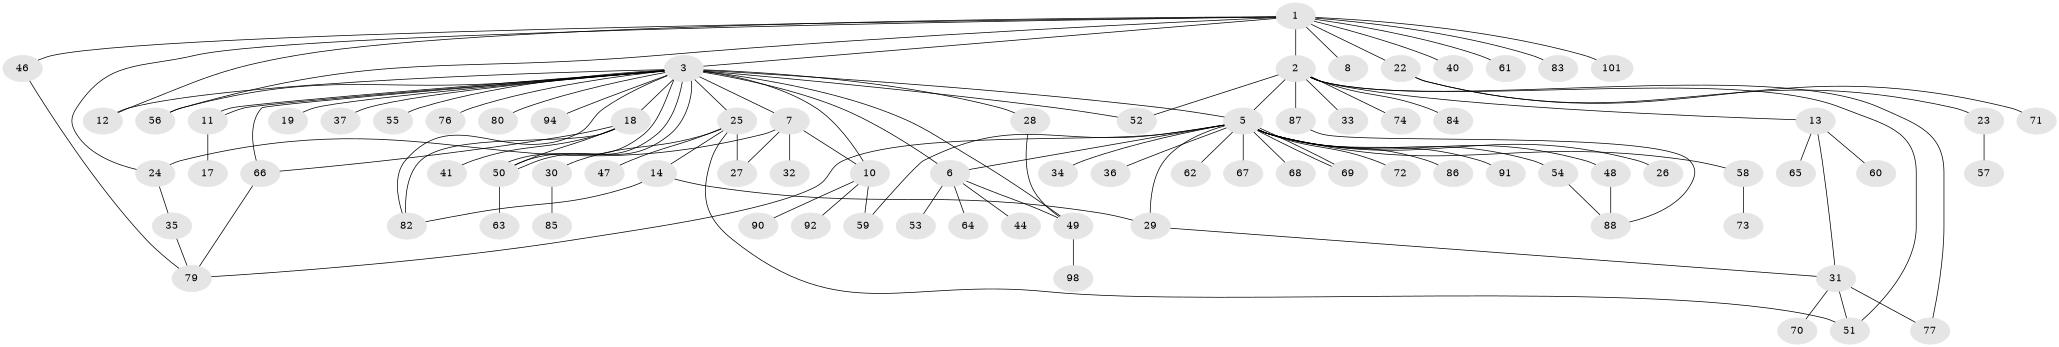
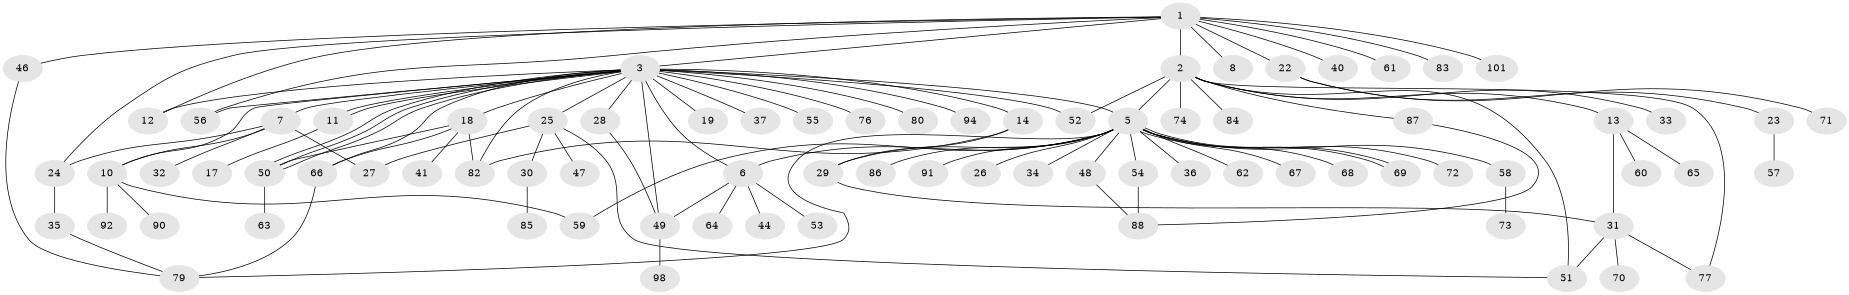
(688, 153) -> (836, 79)
